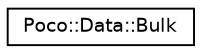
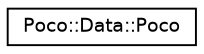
(101, 27) -> (102, 27)
